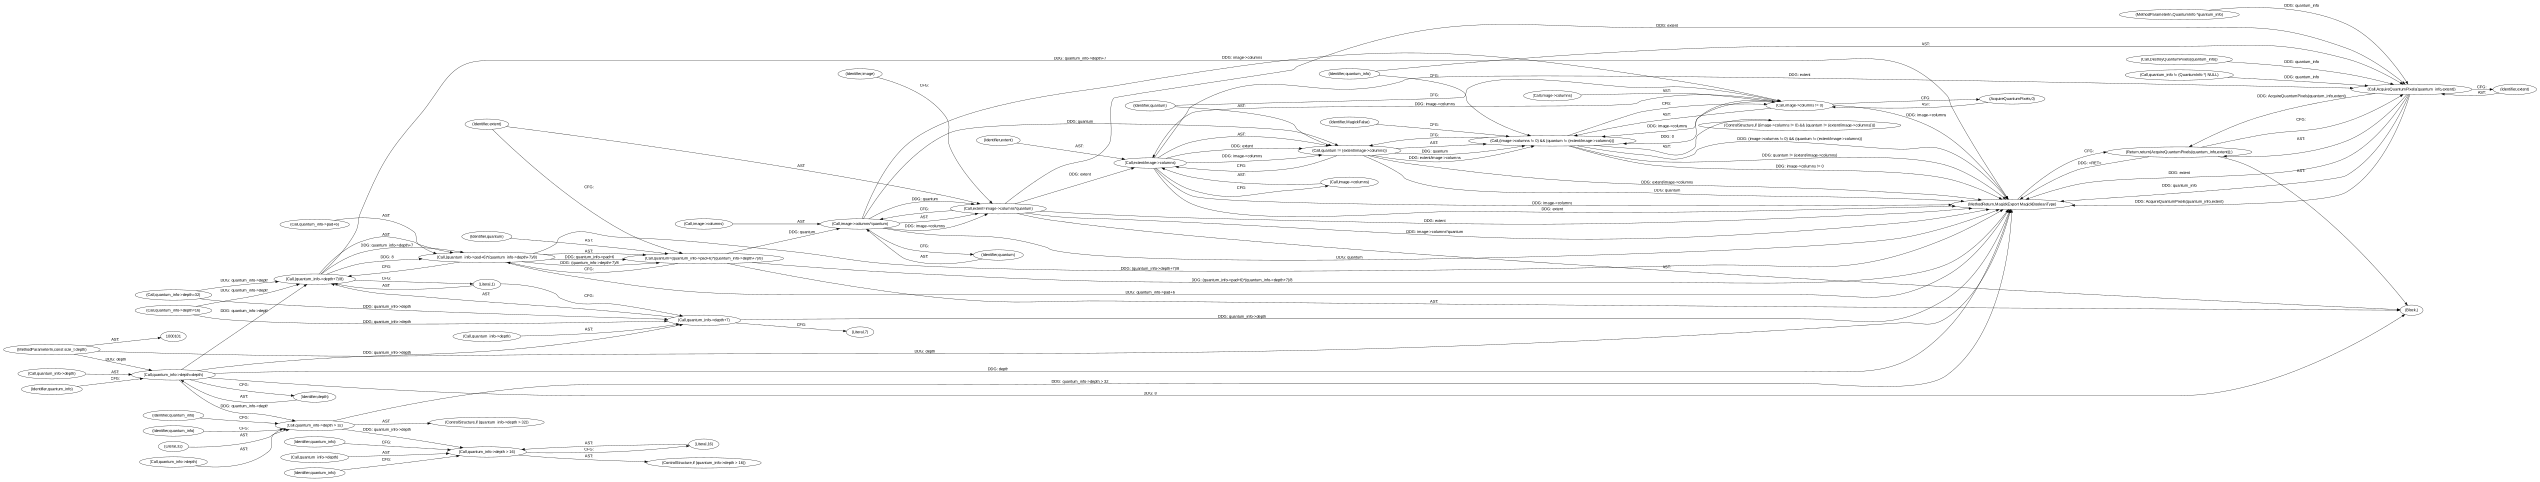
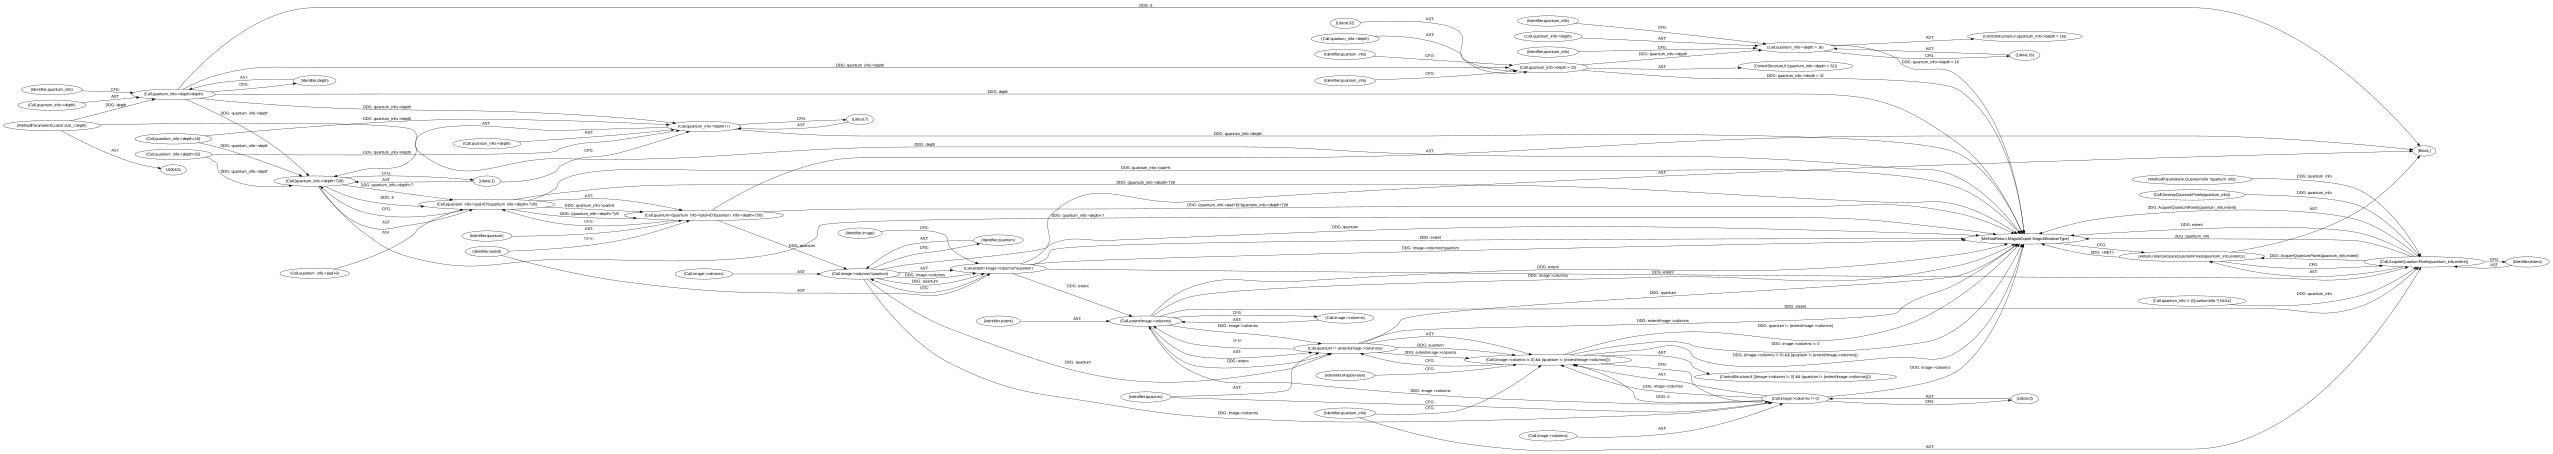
none -> (1971, 89)
(2012, 99) -> (2025, 399)
none -> (795, 129)
